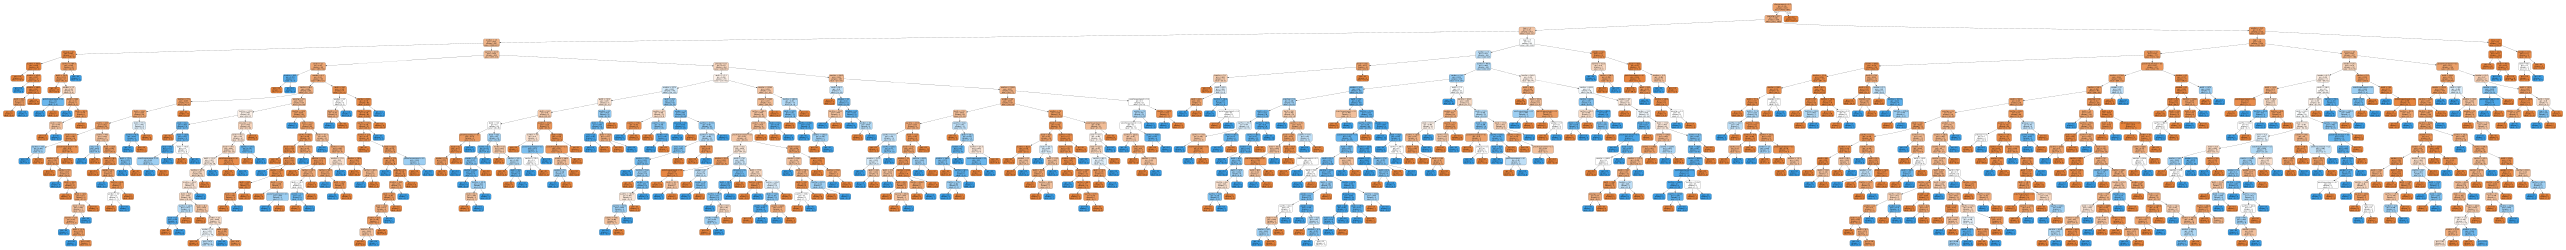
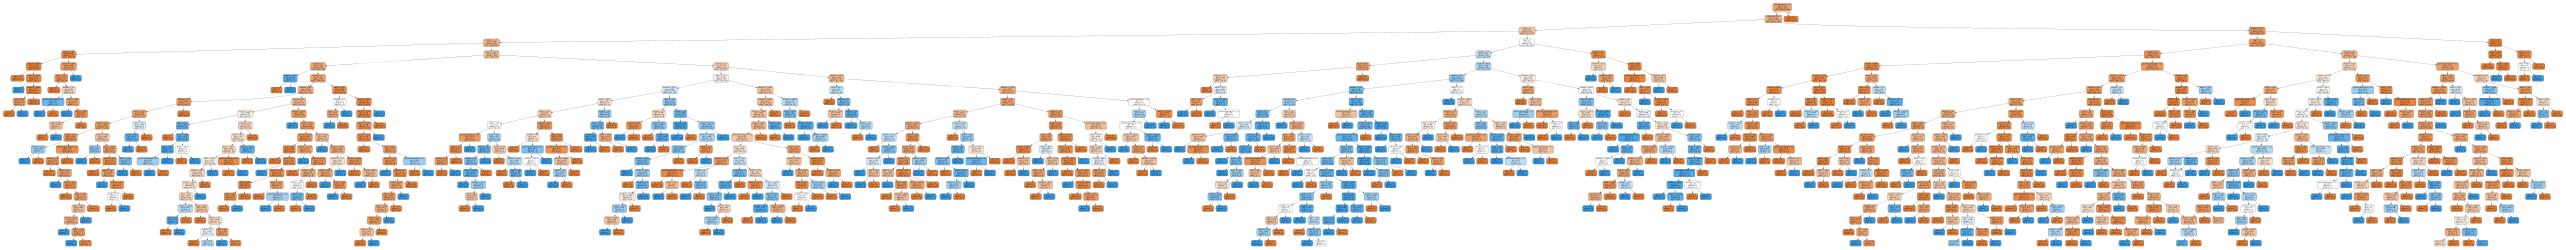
(1752, 114) -> (1752, 114)
